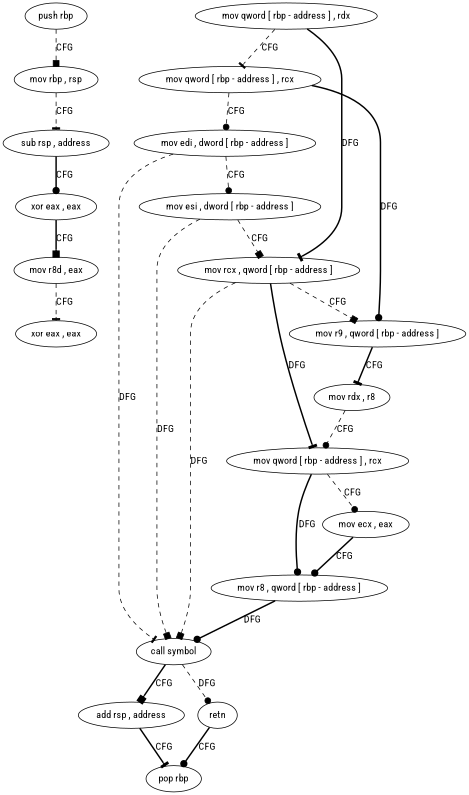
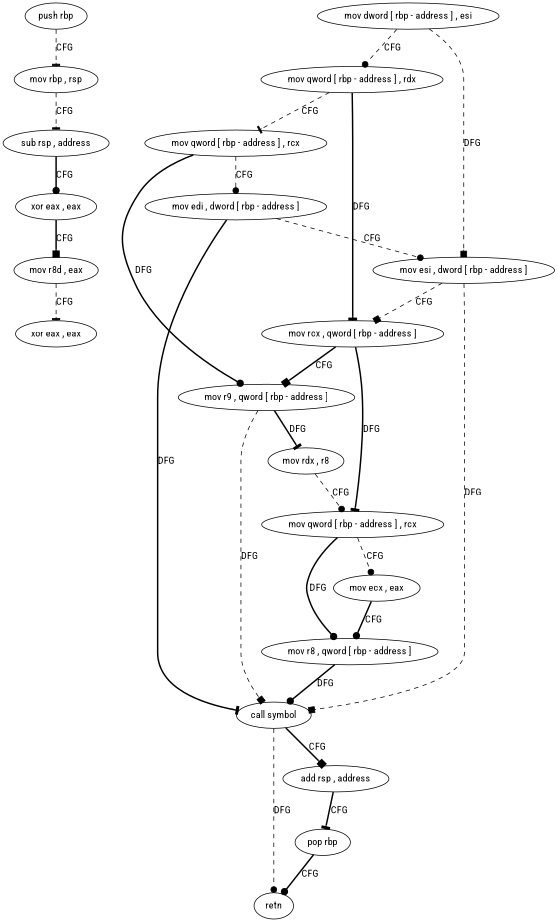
none -> (408, 16)
(56, 44) -> (56, 46)
(320, 300) -> (313, 364)
(375, 366) -> (298, 429)
(119, 388) -> (158, 481)
(191, 447) -> (241, 554)
(198, 744) -> (300, 872)
